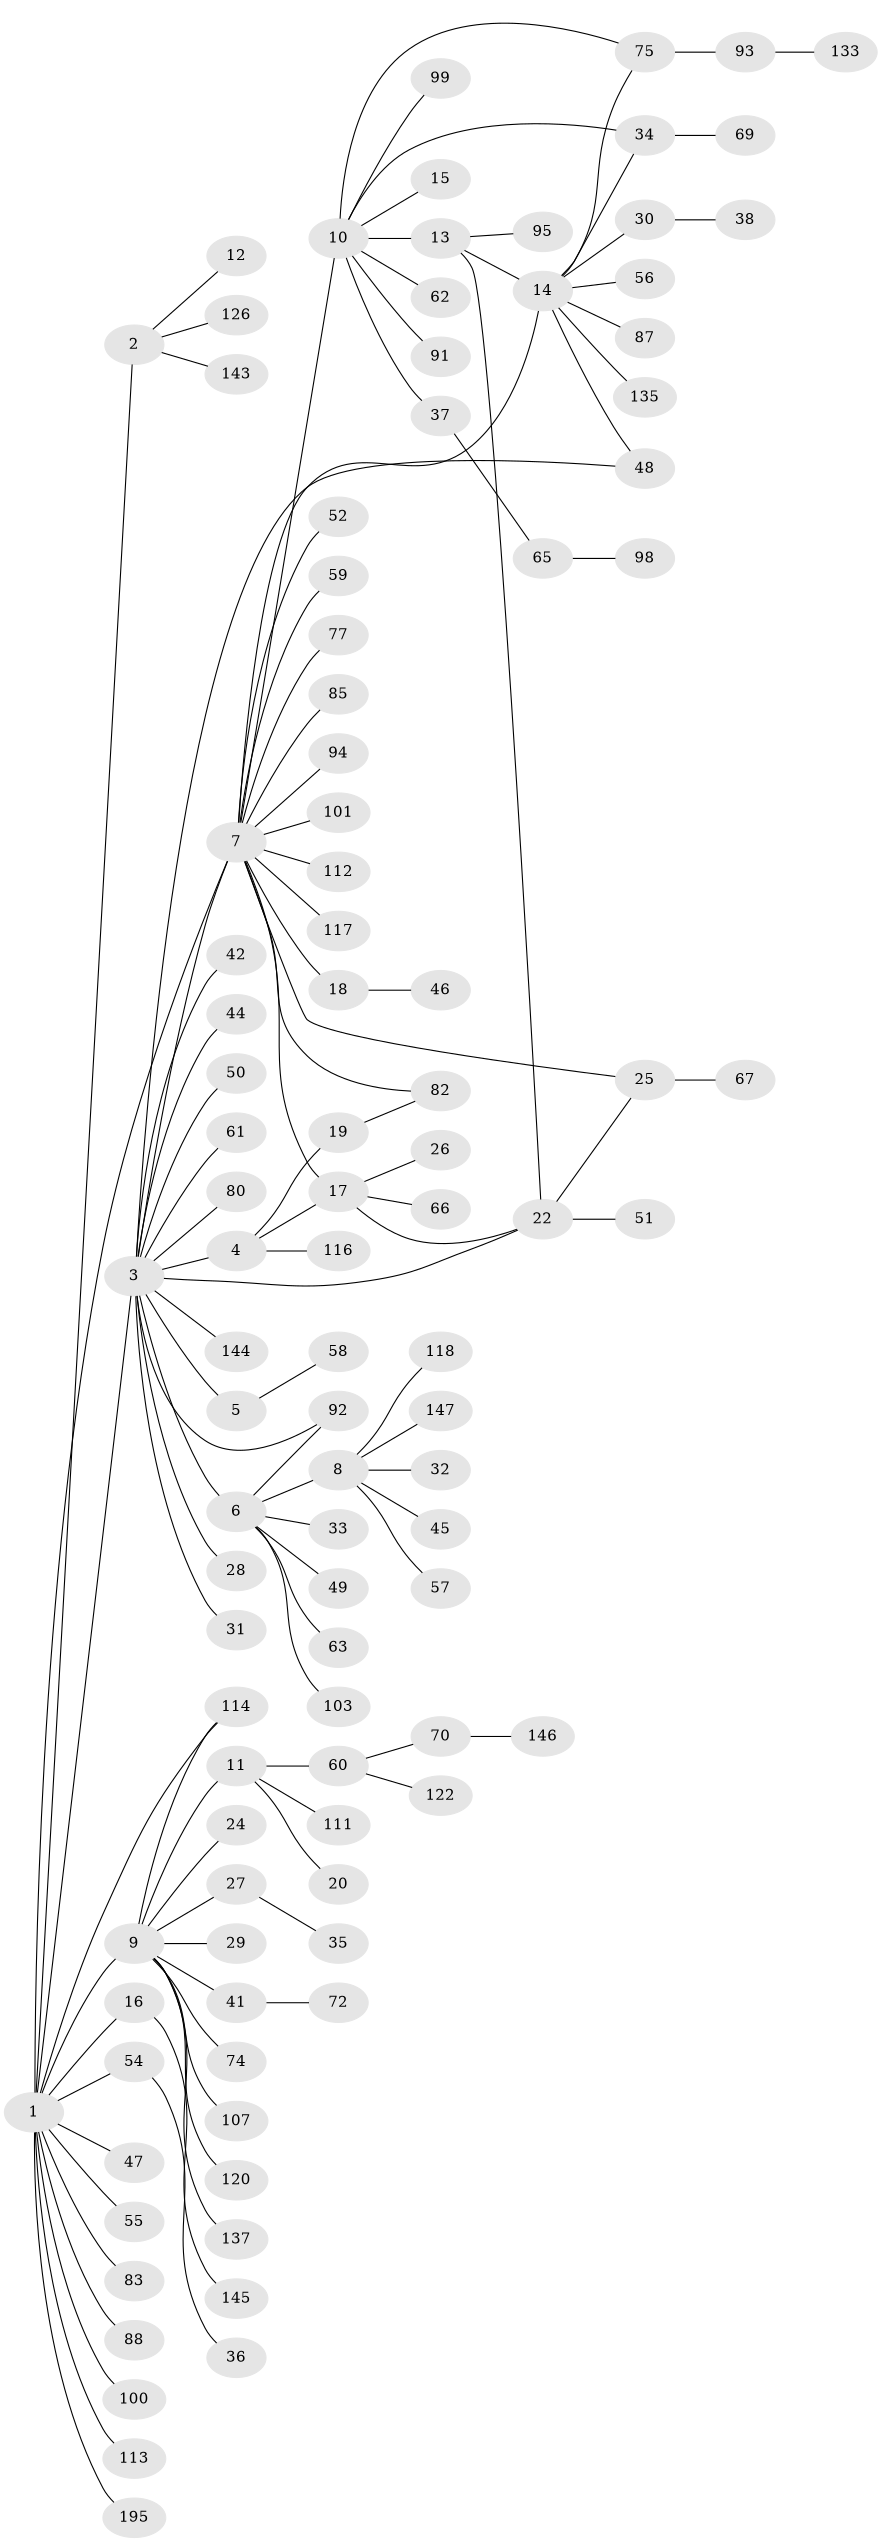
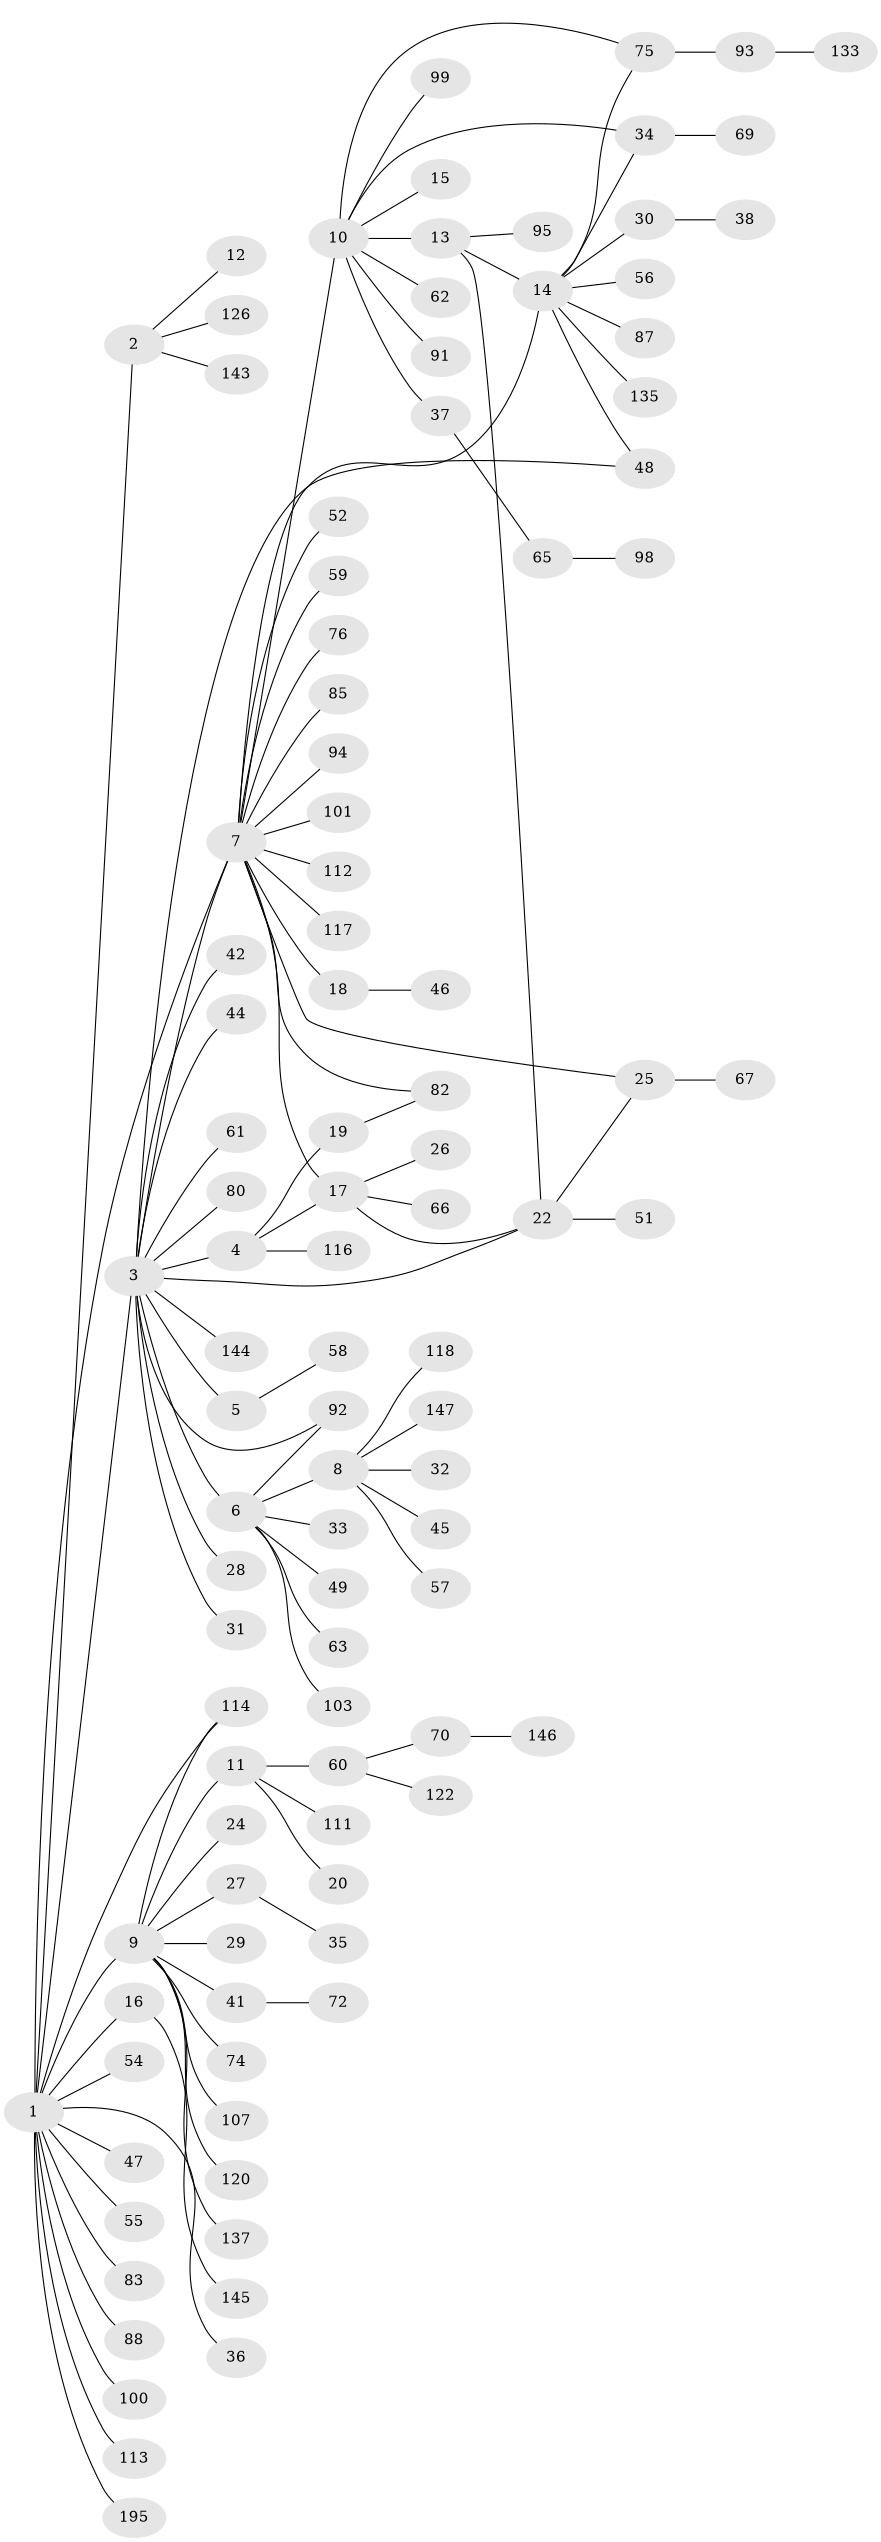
(339, 635) -> (339, 635)
(236, 1073) -> none
(183, 2232) -> (195, 2208)
